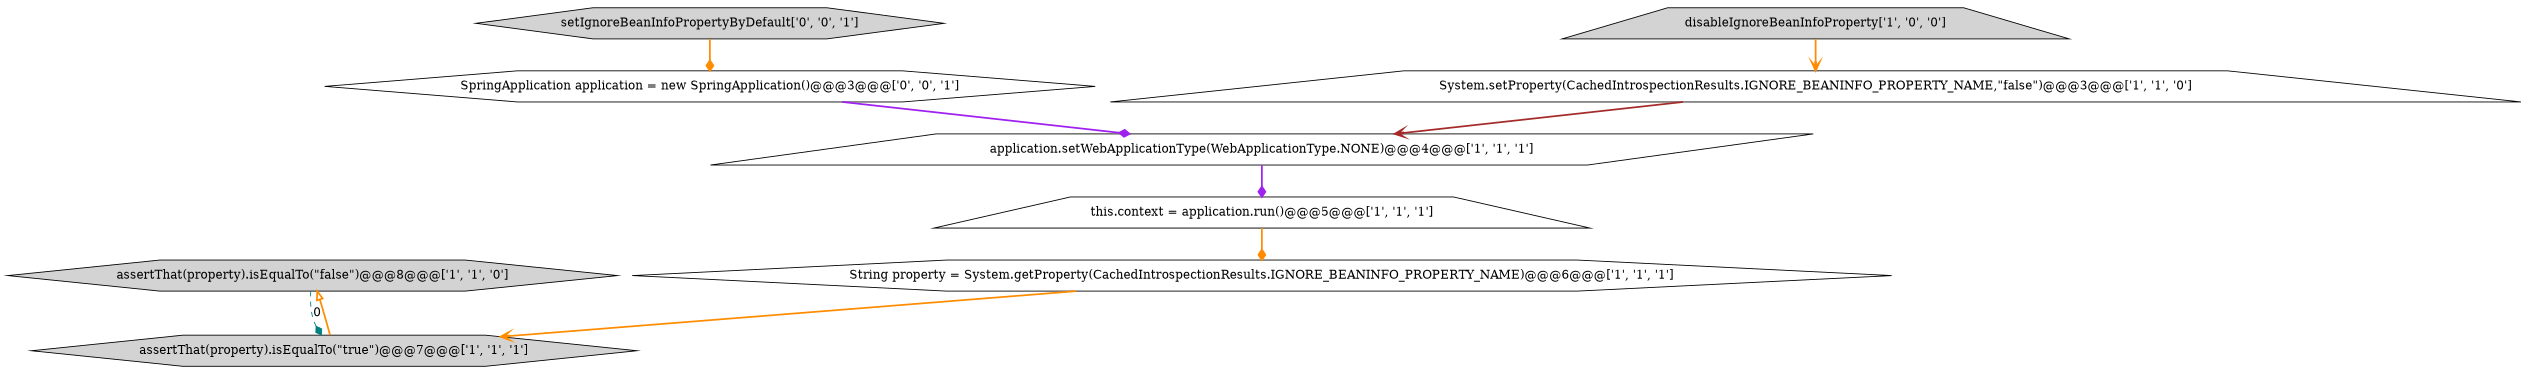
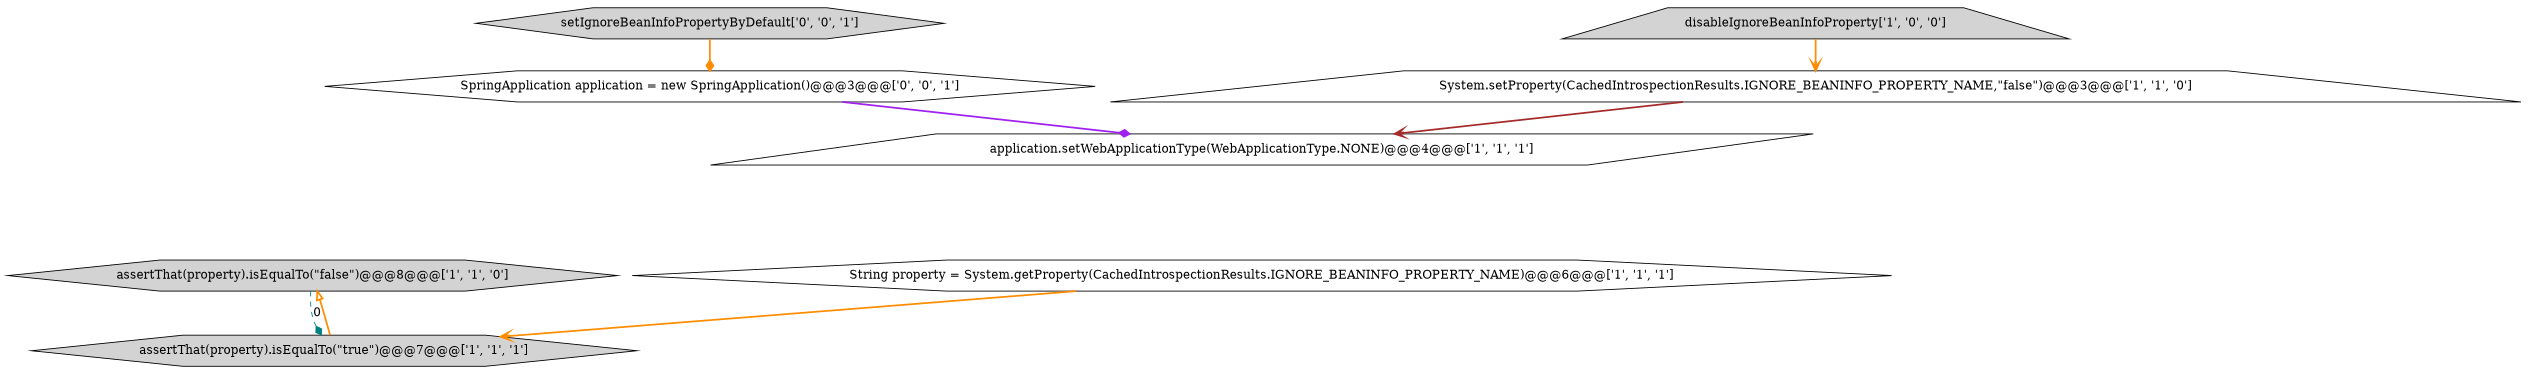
(1262, 213) -> none
